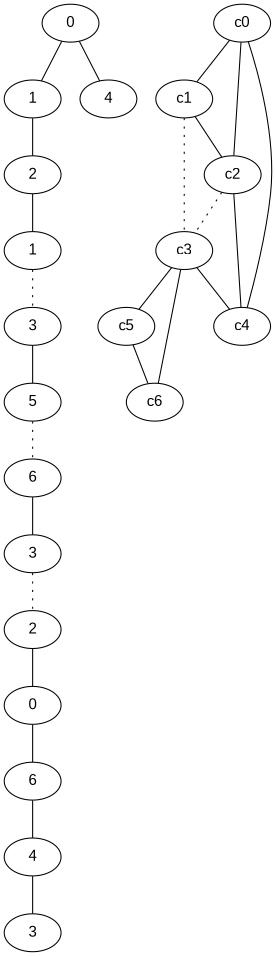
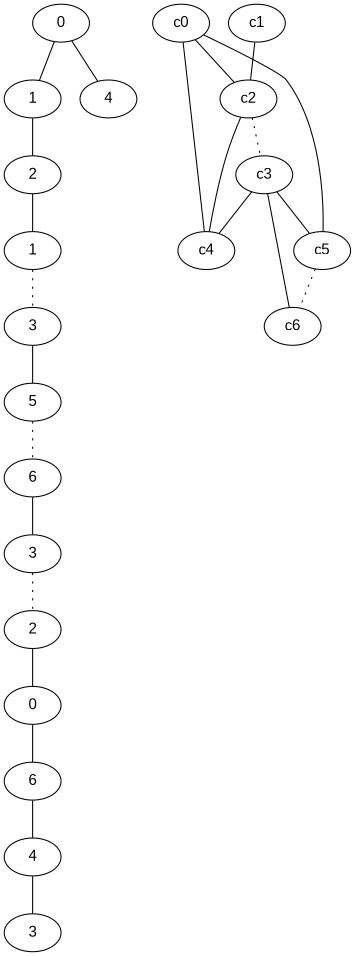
(213, 61) -> (302, 108)
(184, 175) -> none
(140, 364) -> (307, 289)
